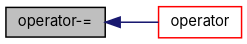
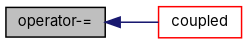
(200, 22) -> (200, 22)
